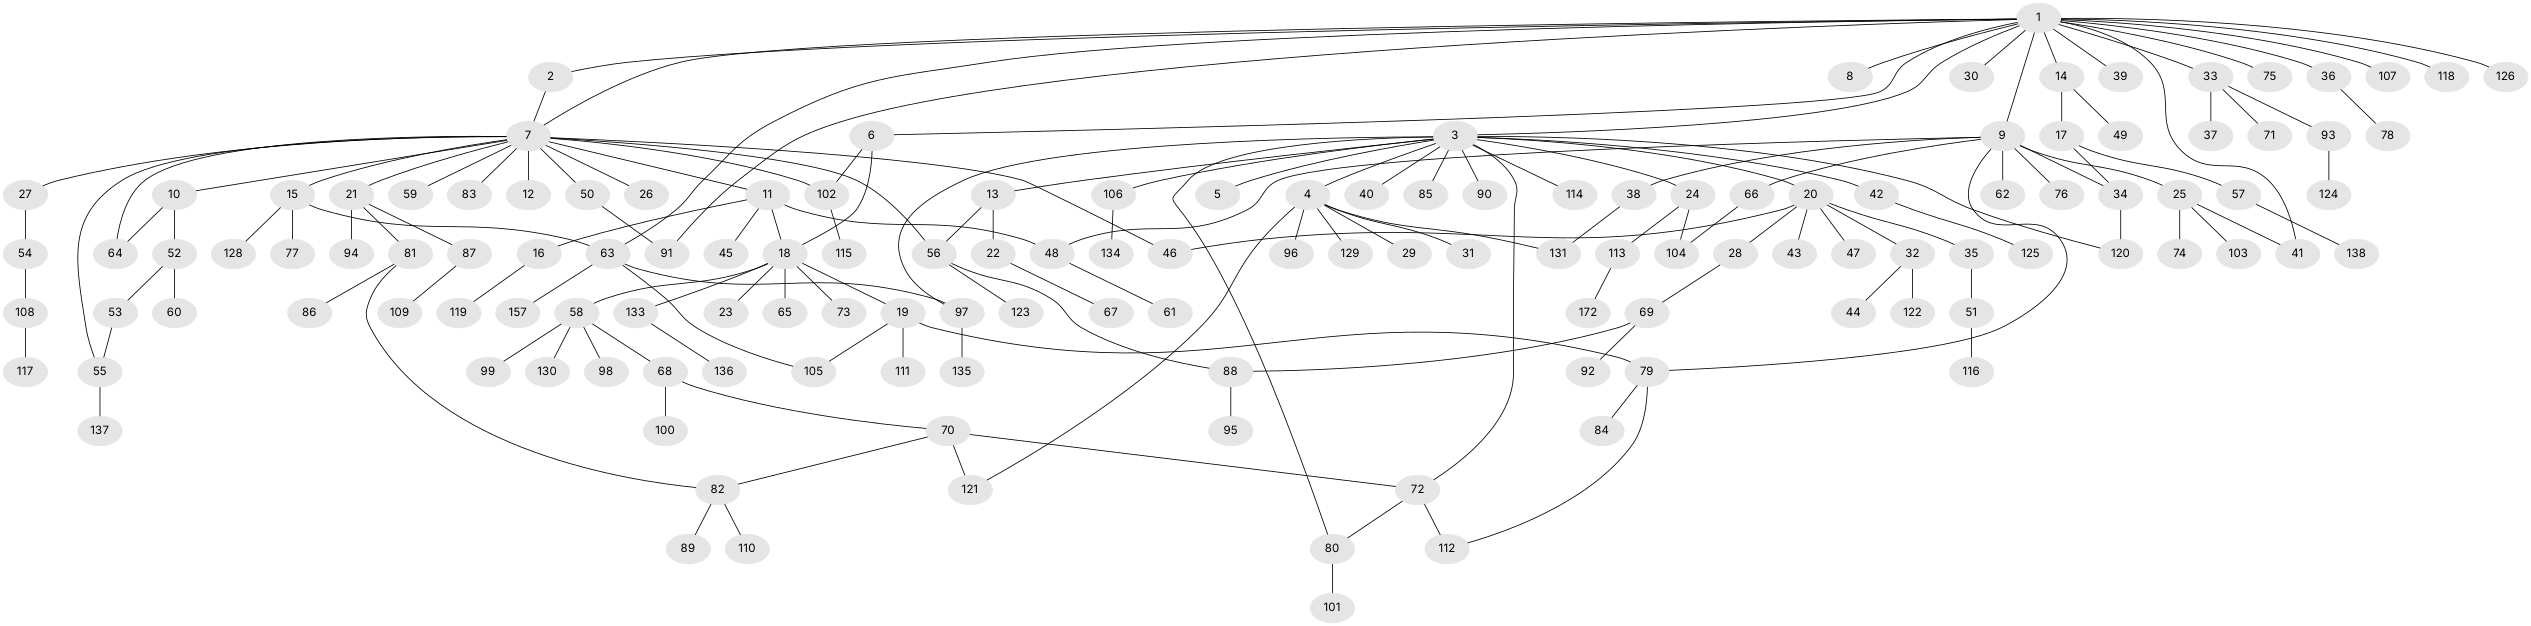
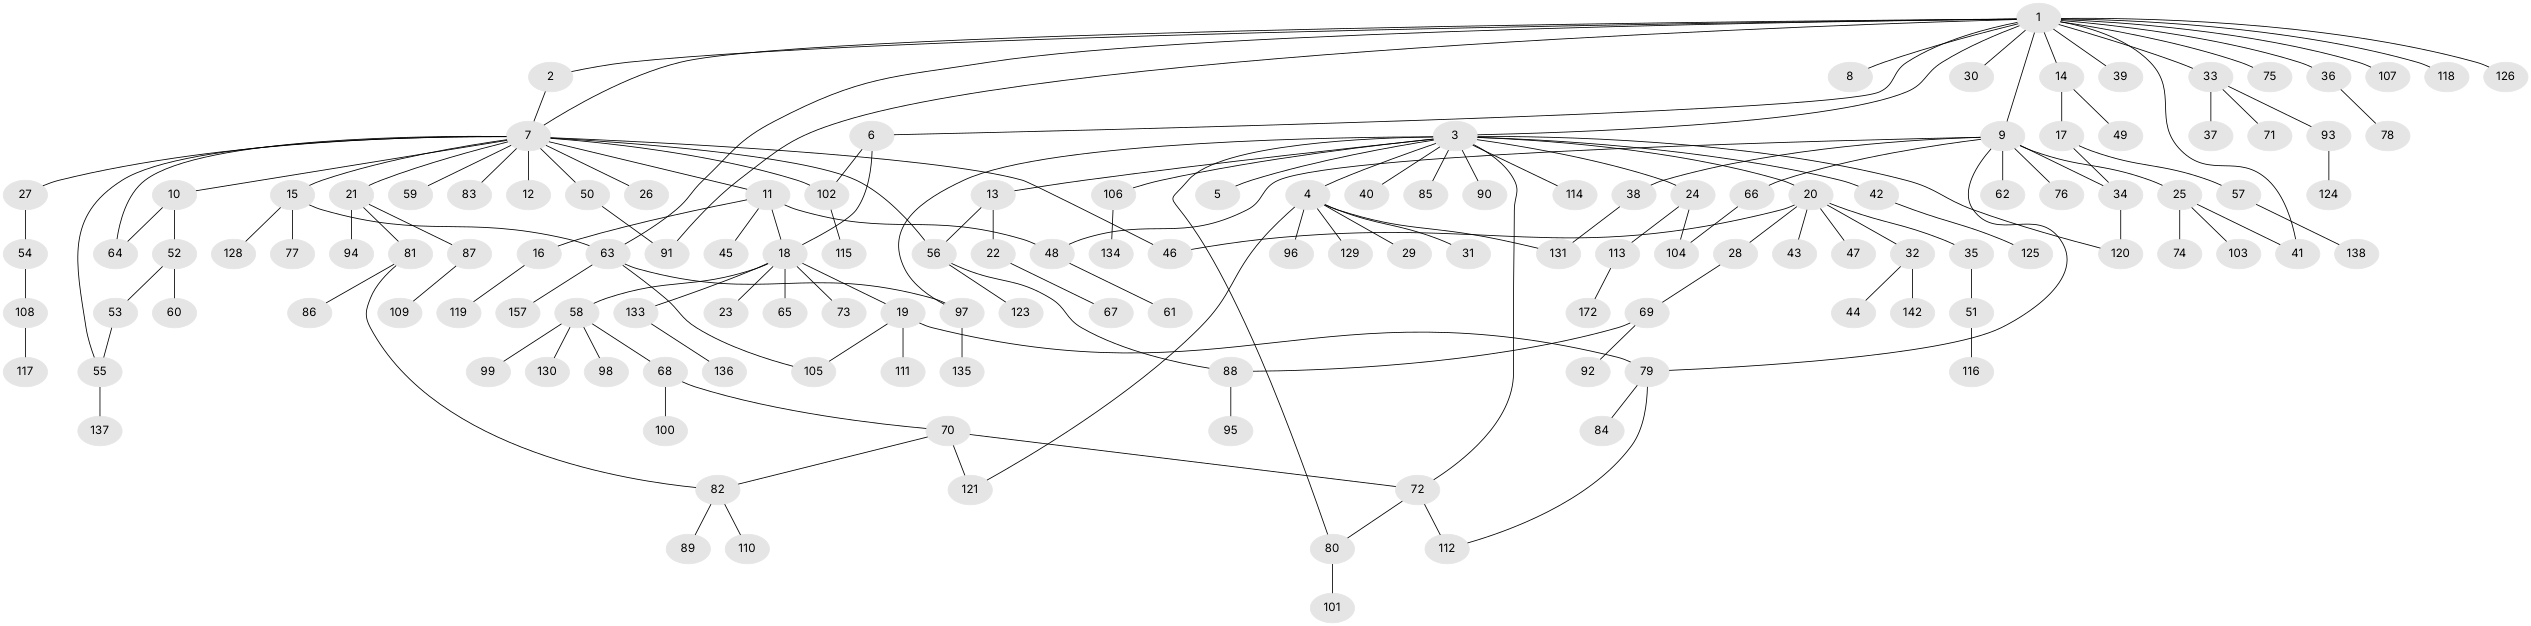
(1913, 313) -> (1913, 313)
